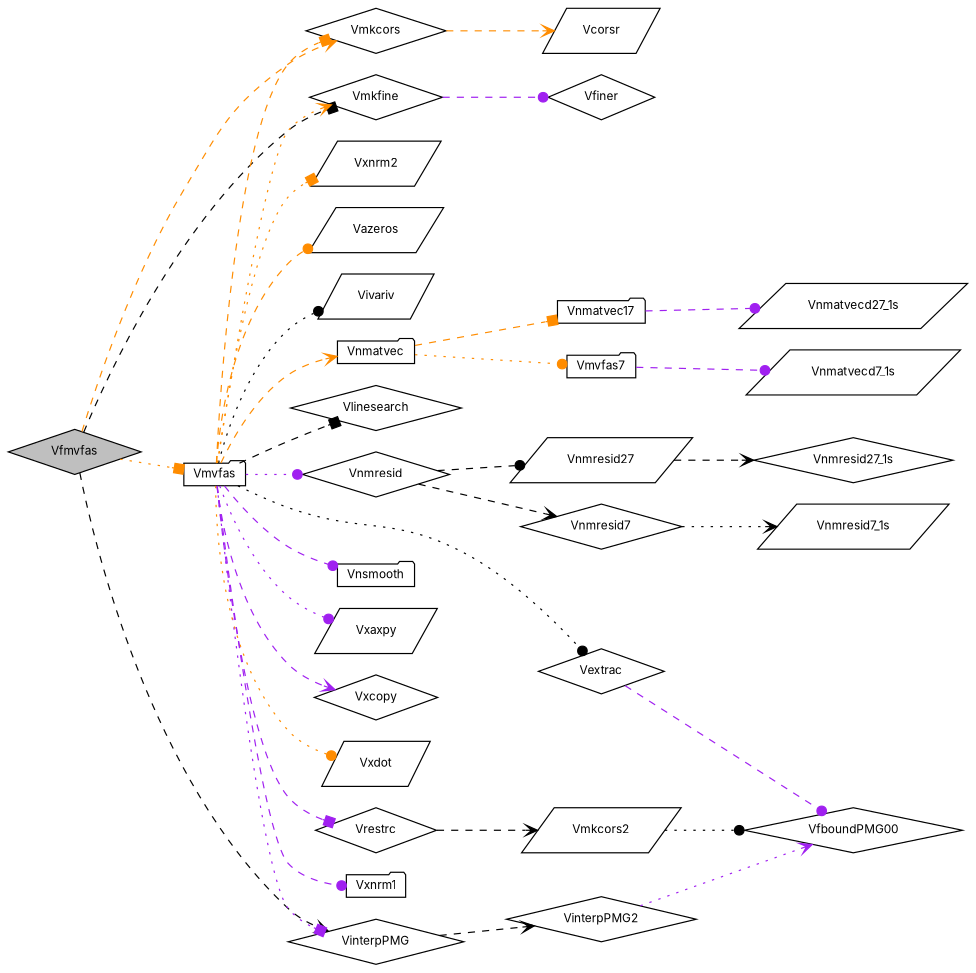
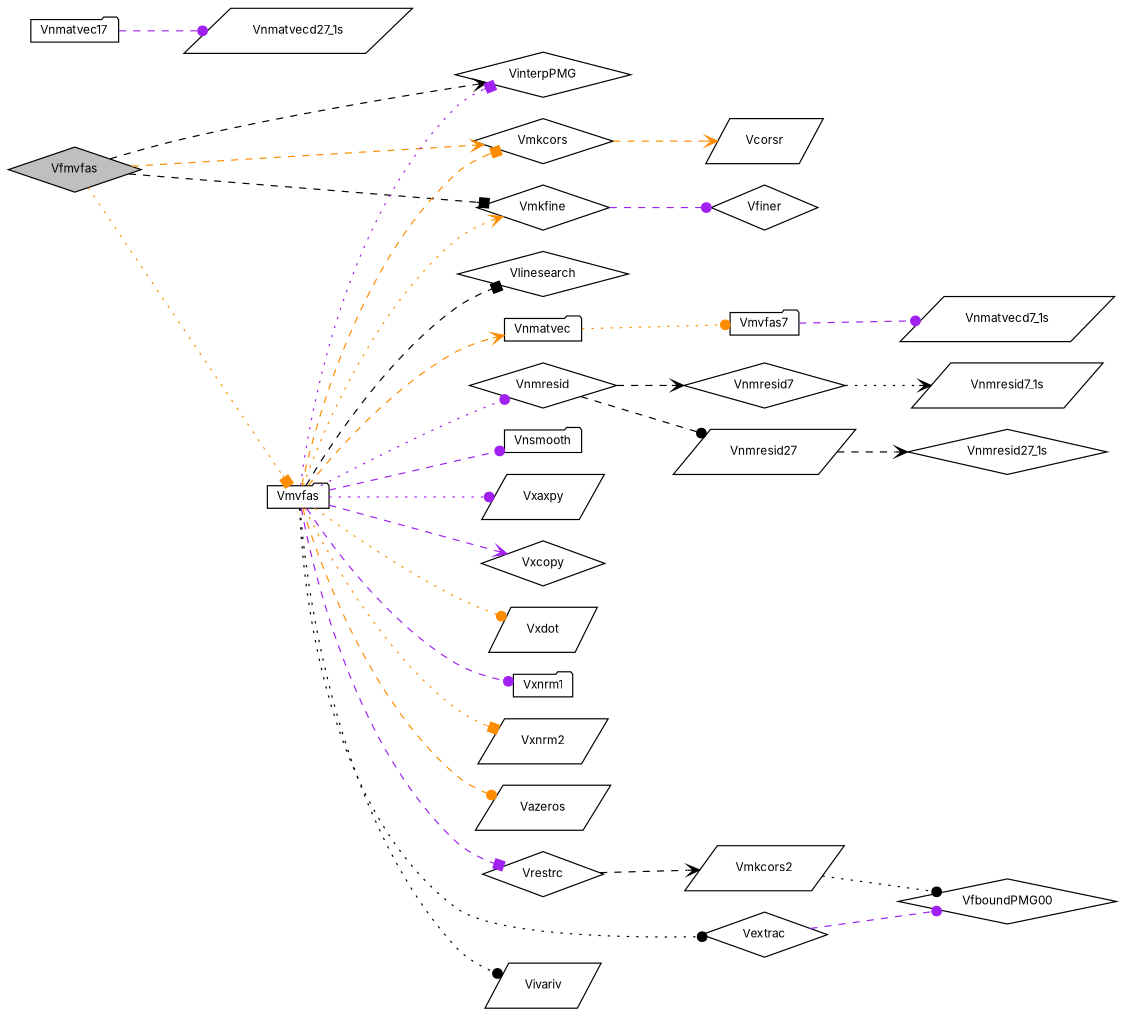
(480, 334) -> none
(601, 919) -> none
